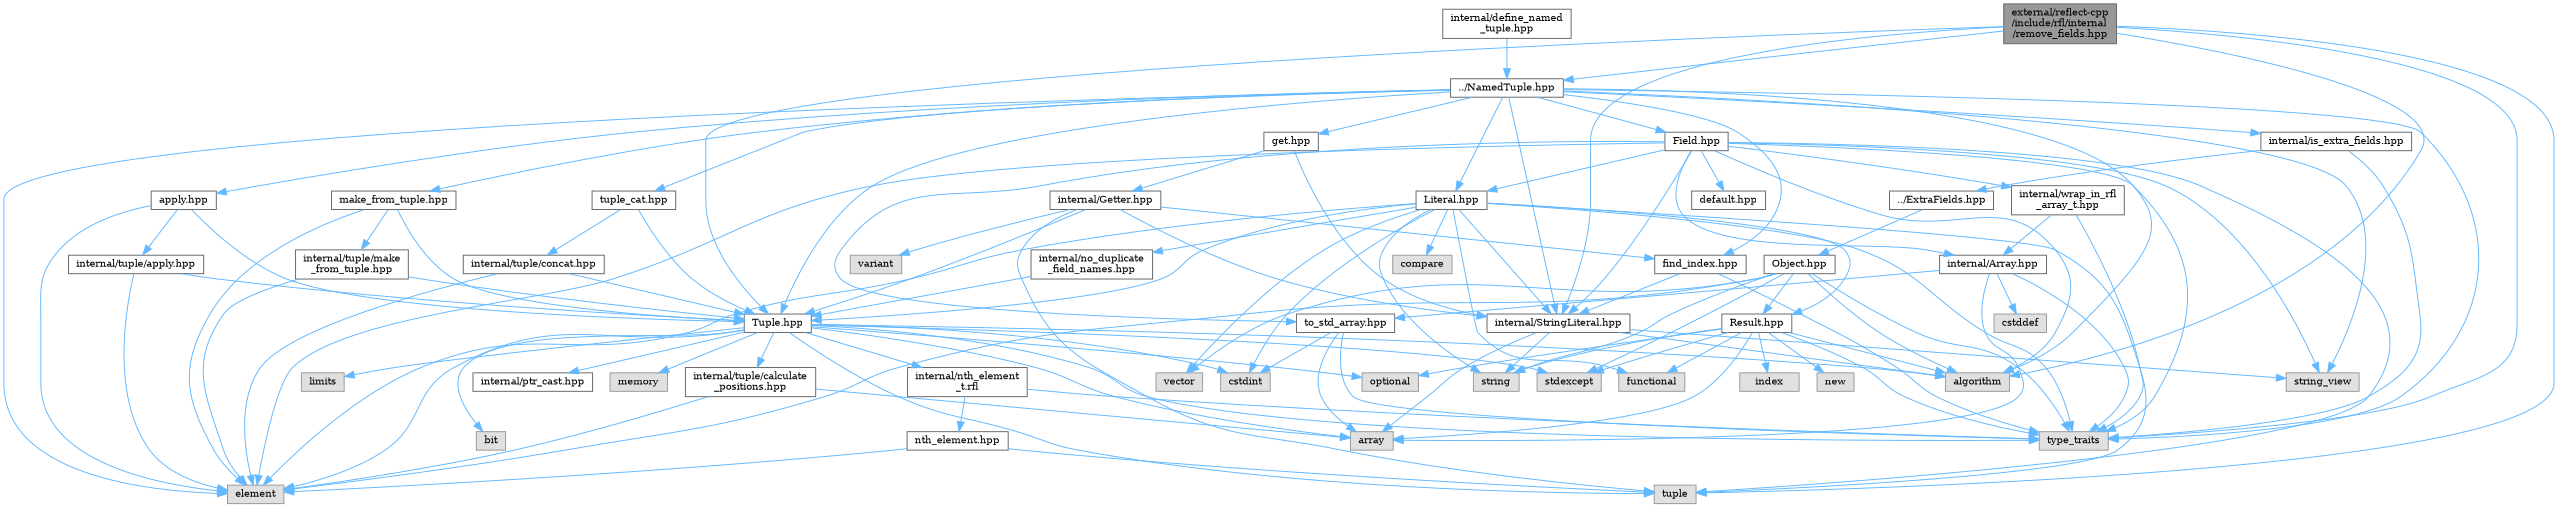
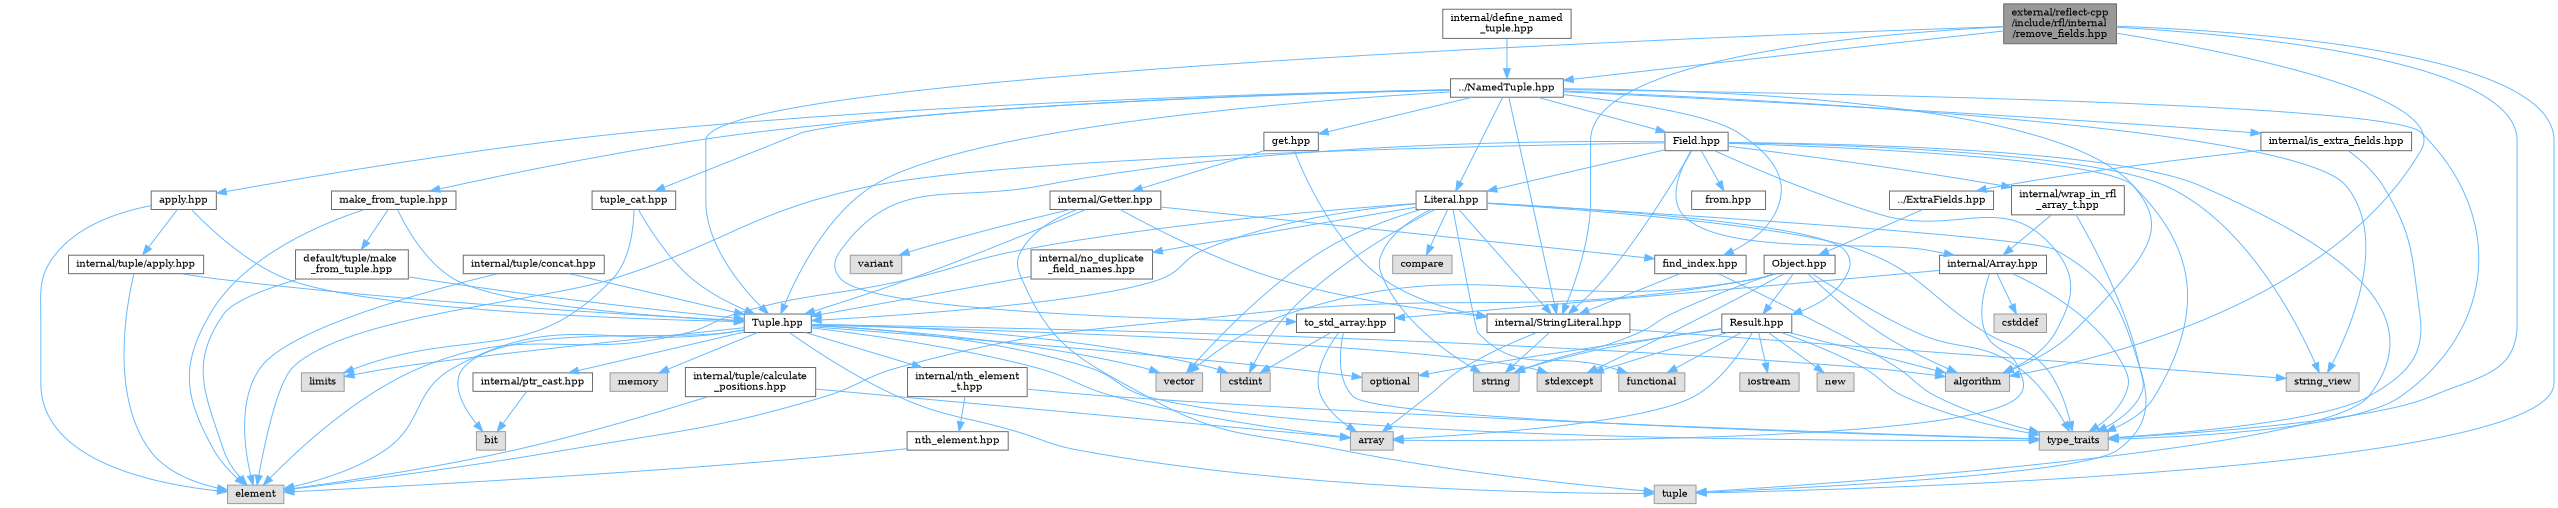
(500, 127) -> none
(1729, 200) -> (1729, 200)
(588, 230) -> (535, 331)
(352, 264) -> (352, 264)
(768, 346) -> (982, 340)
(1777, 354) -> none
(967, 382) -> (967, 382)
(1769, 382) -> (1769, 382)
none -> (515, 407)
(1326, 474) -> none
